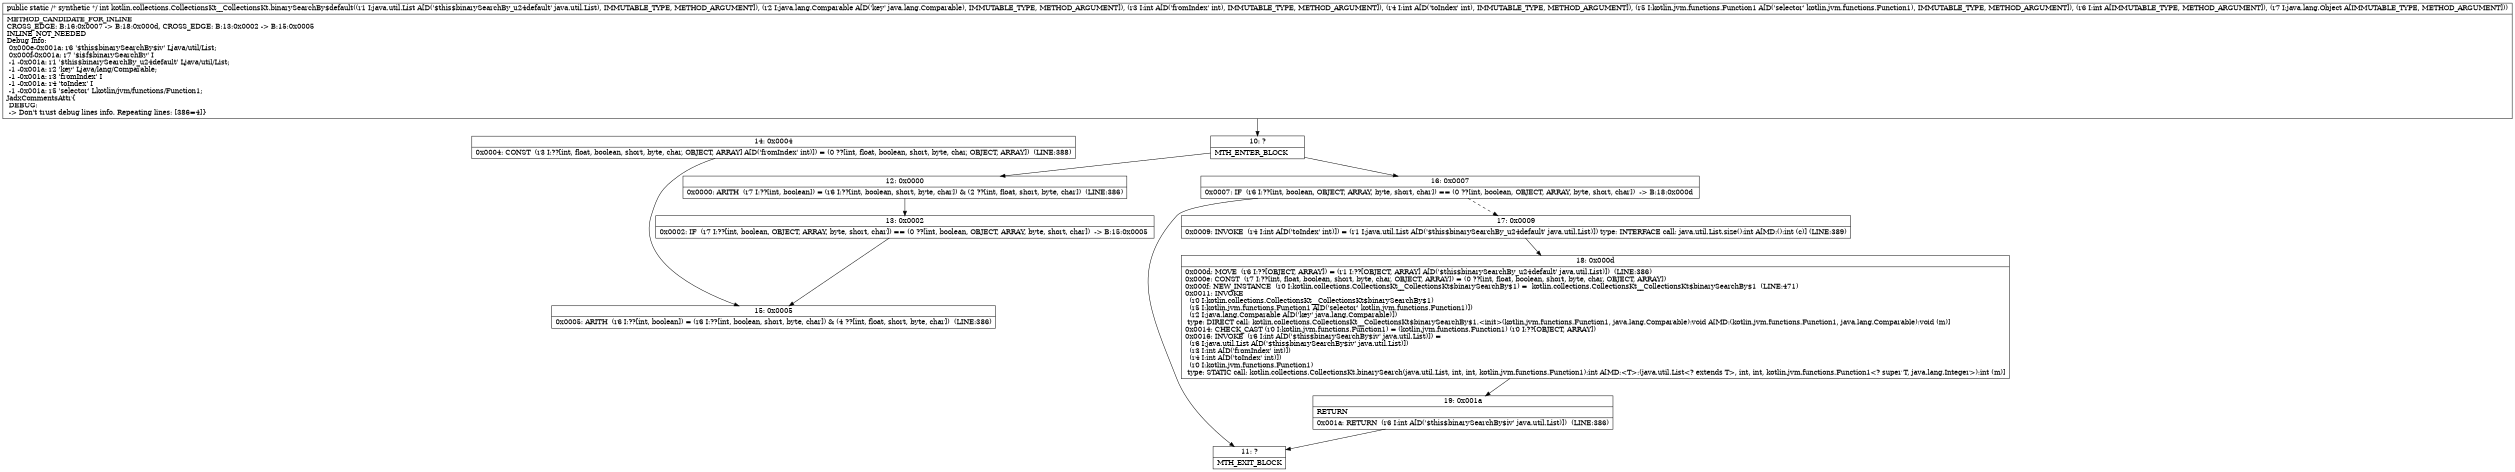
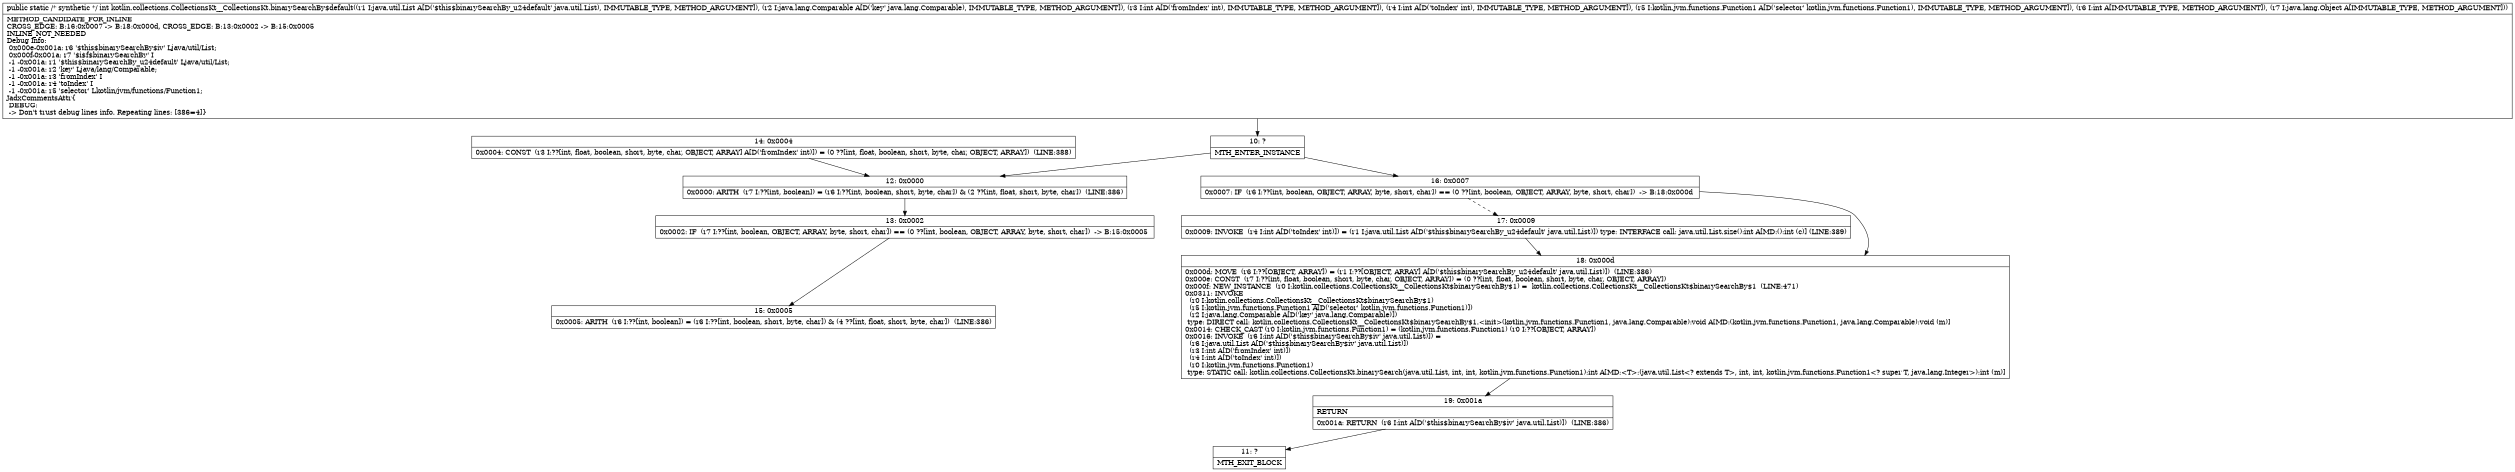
(1251, 153) -> (1258, 153)
(651, 237) -> (837, 167)
(1216, 294) -> (1216, 294)
(1150, 296) -> (1798, 200)
